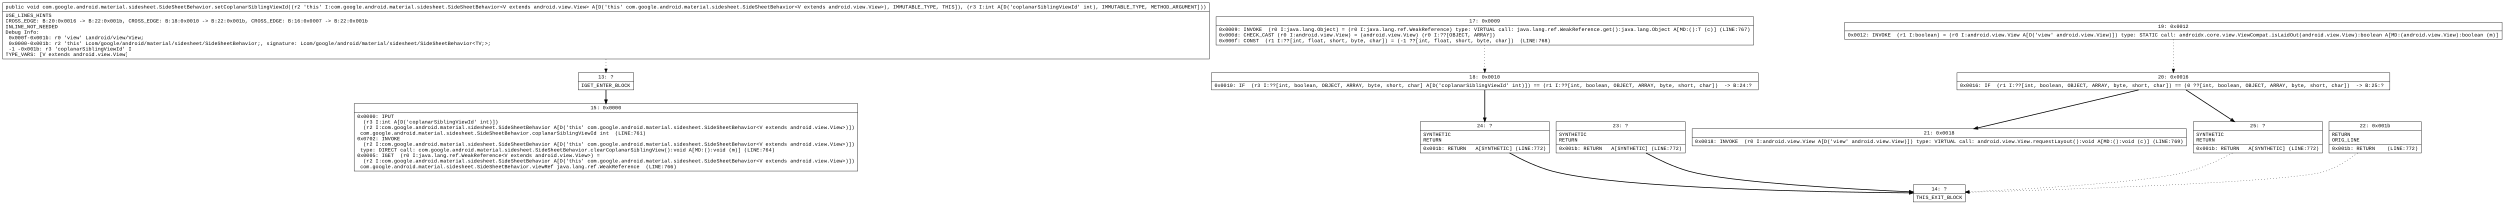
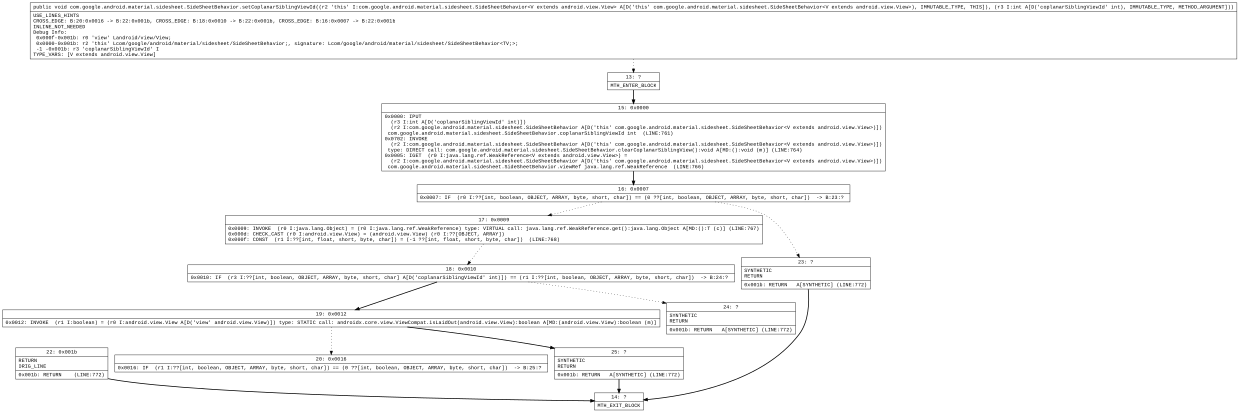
(606, 85) -> (634, 85)
(1485, 104) -> (596, 291)
(2209, 105) -> (479, 336)
(1939, 137) -> none
(2103, 183) -> (619, 384)
(2166, 185) -> (349, 396)
(1707, 187) -> none
none -> (634, 193)
(1939, 197) -> (619, 406)
none -> (398, 295)
